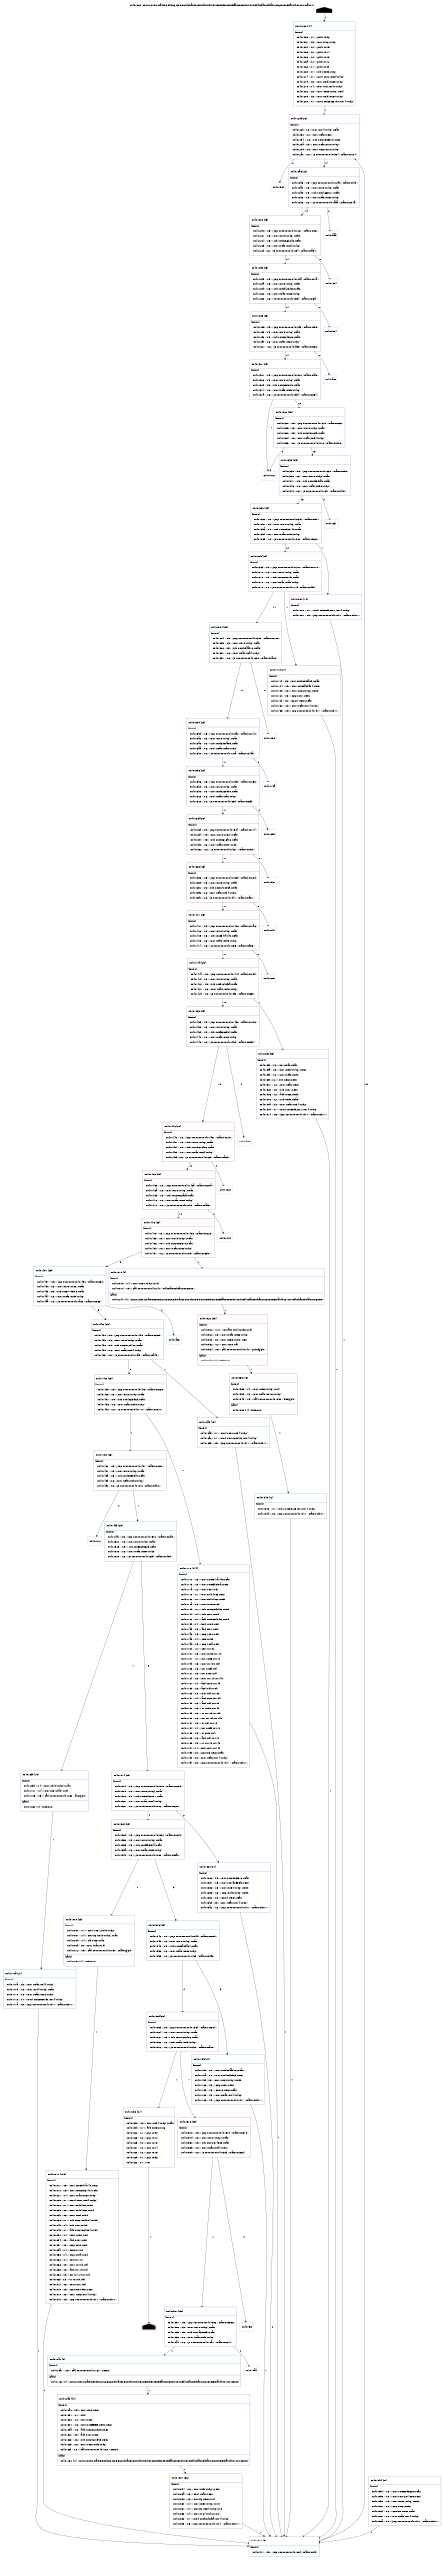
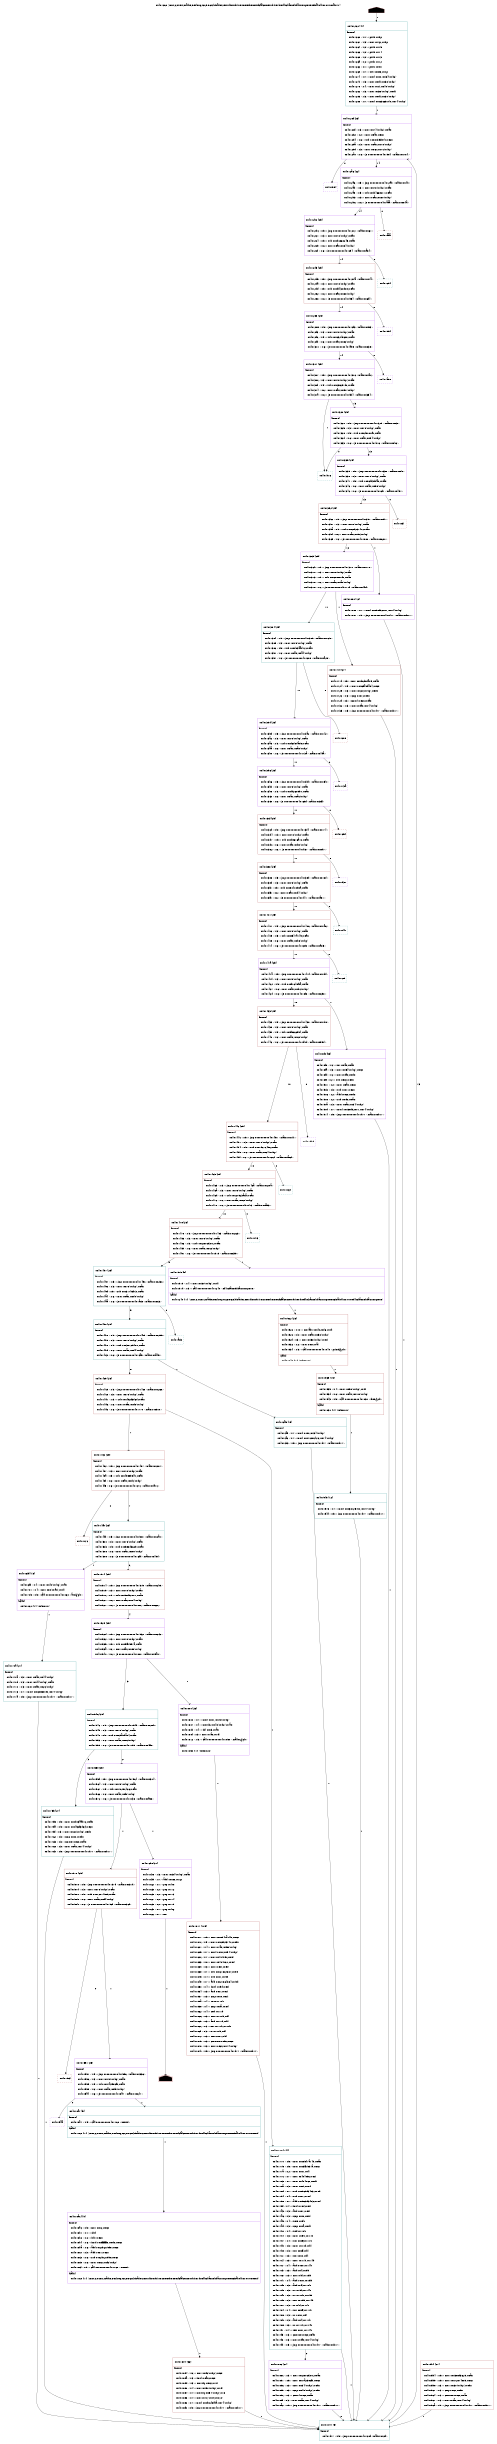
(199, 1834) -> (305, 2354)
